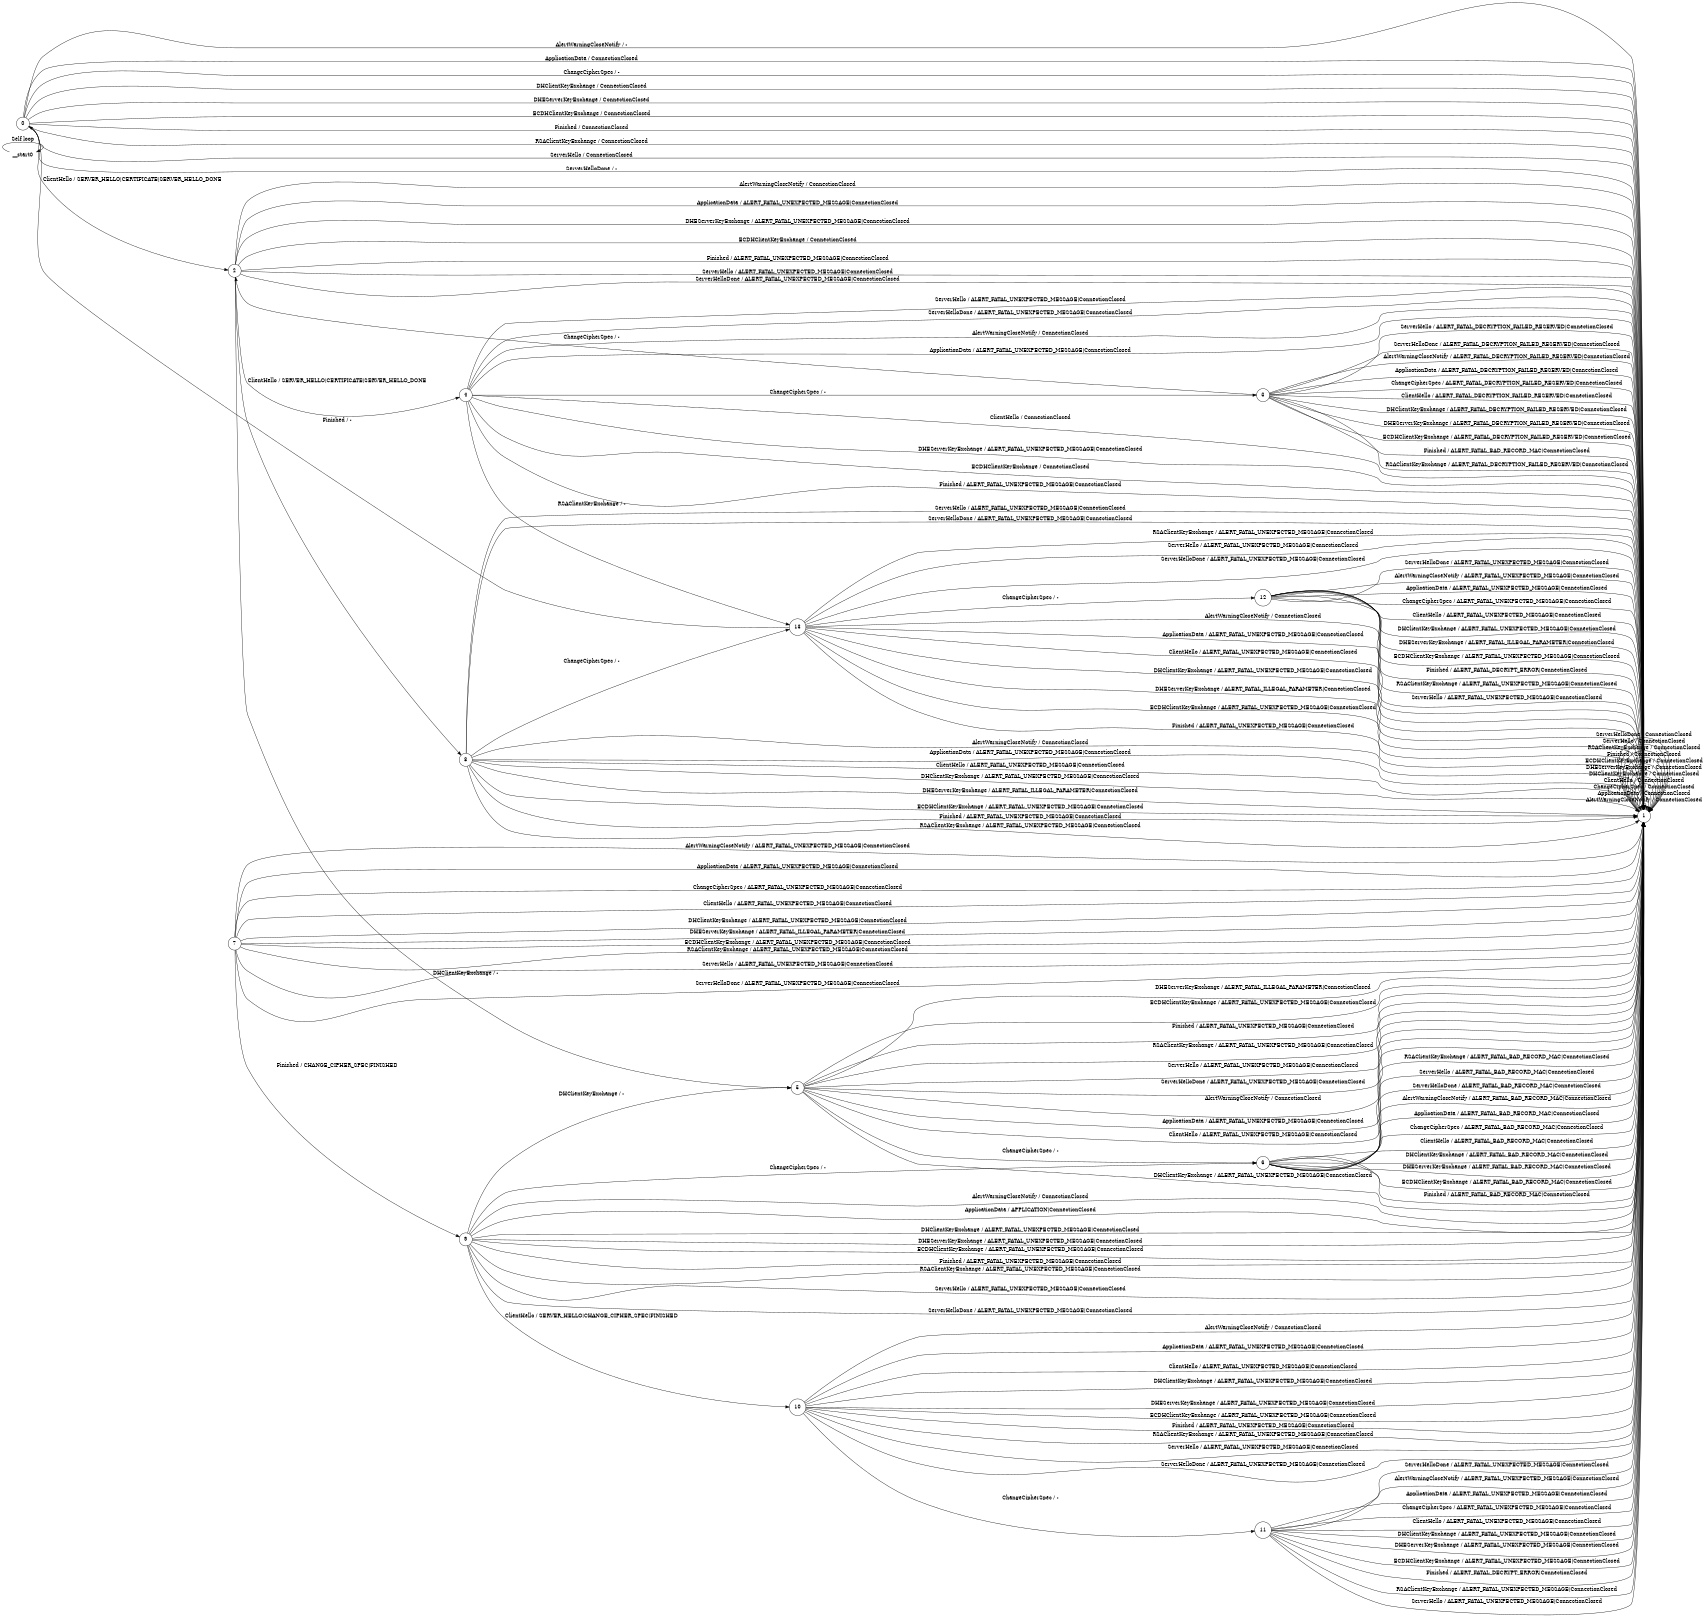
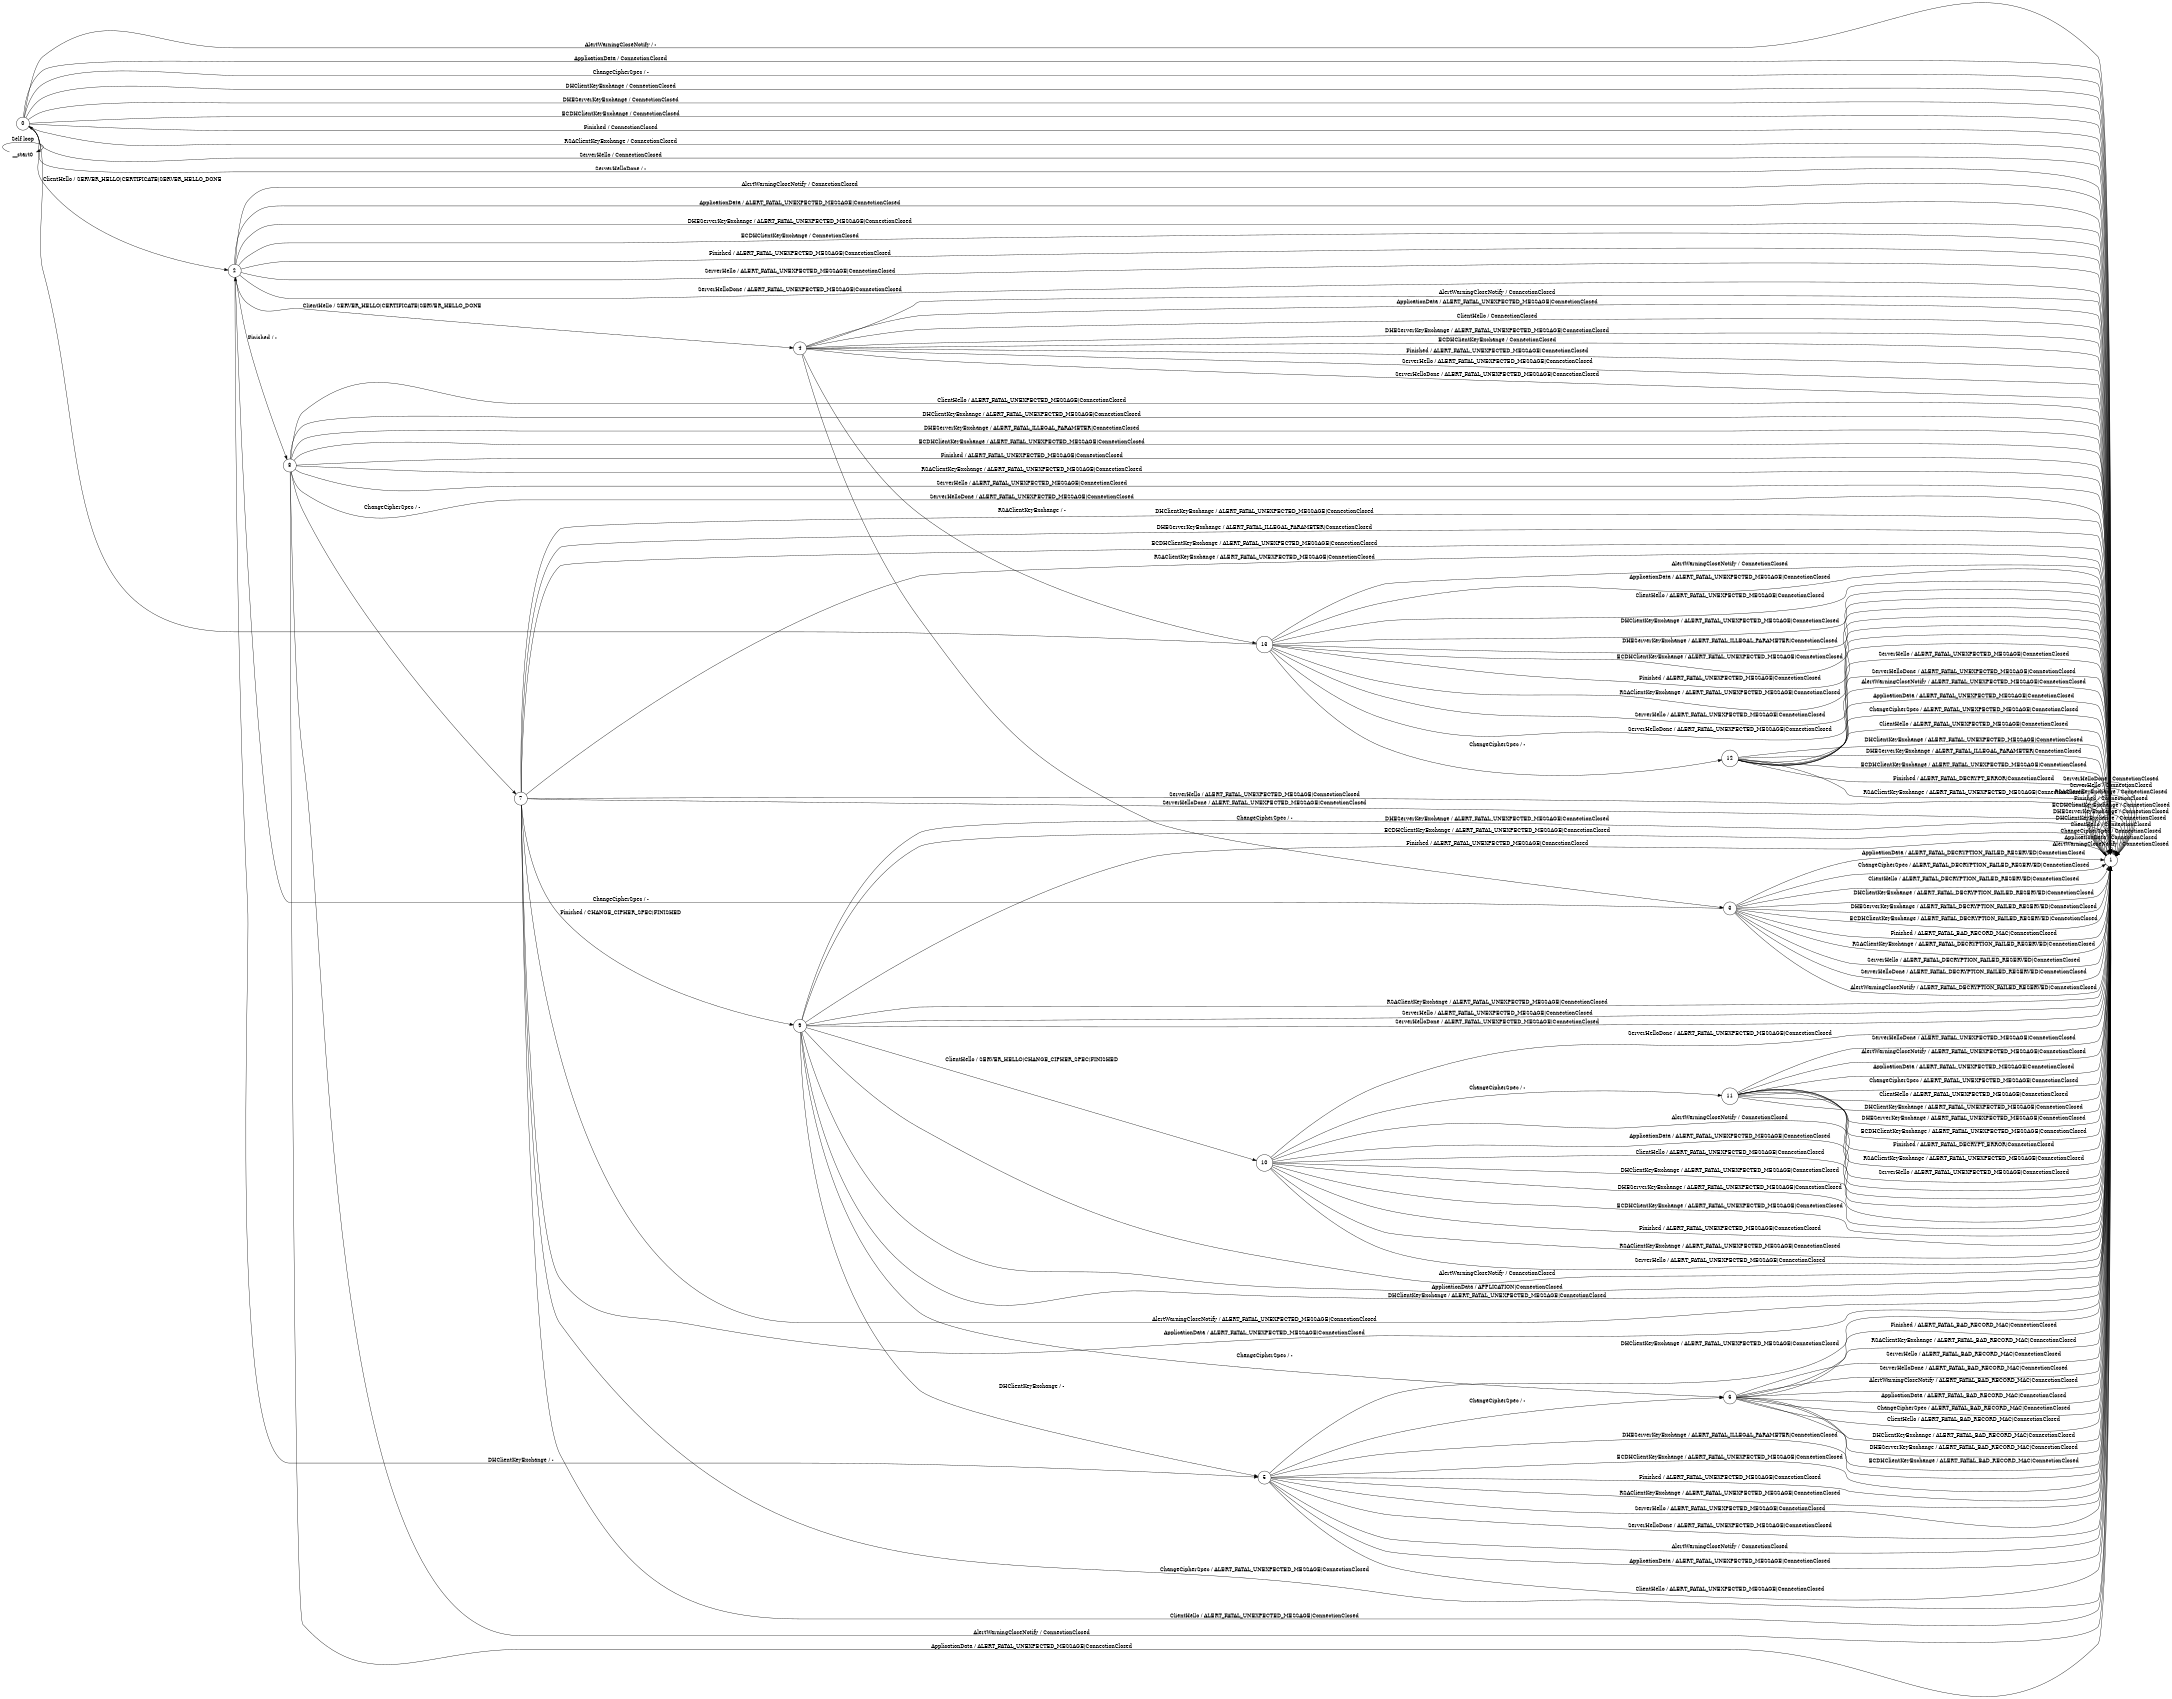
(624, 683) -> (386, 642)
